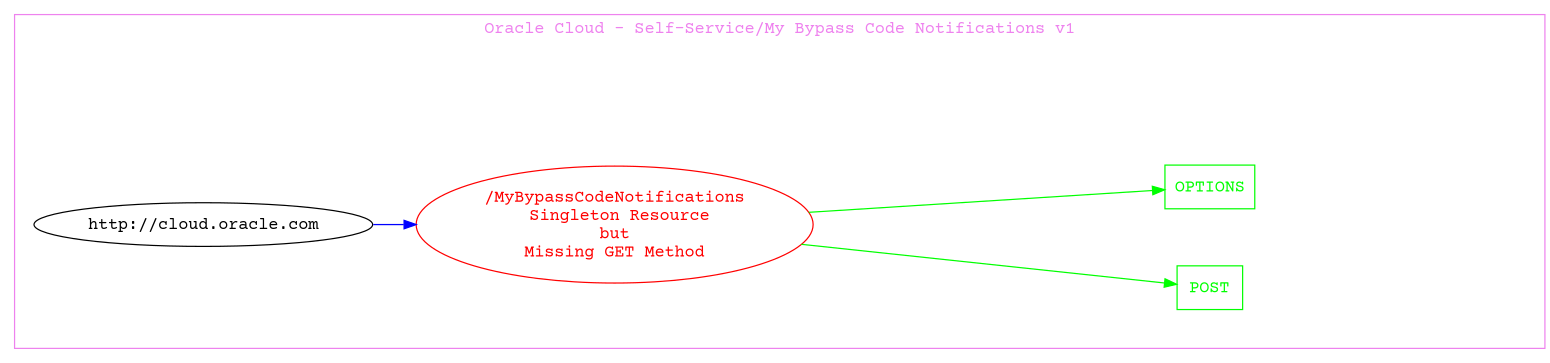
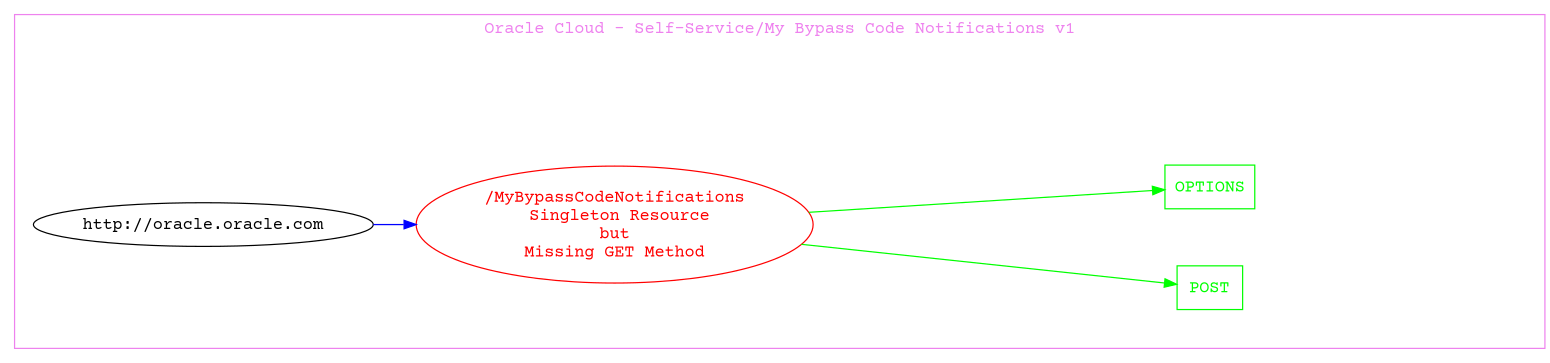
(203, 225) -> (203, 225)
